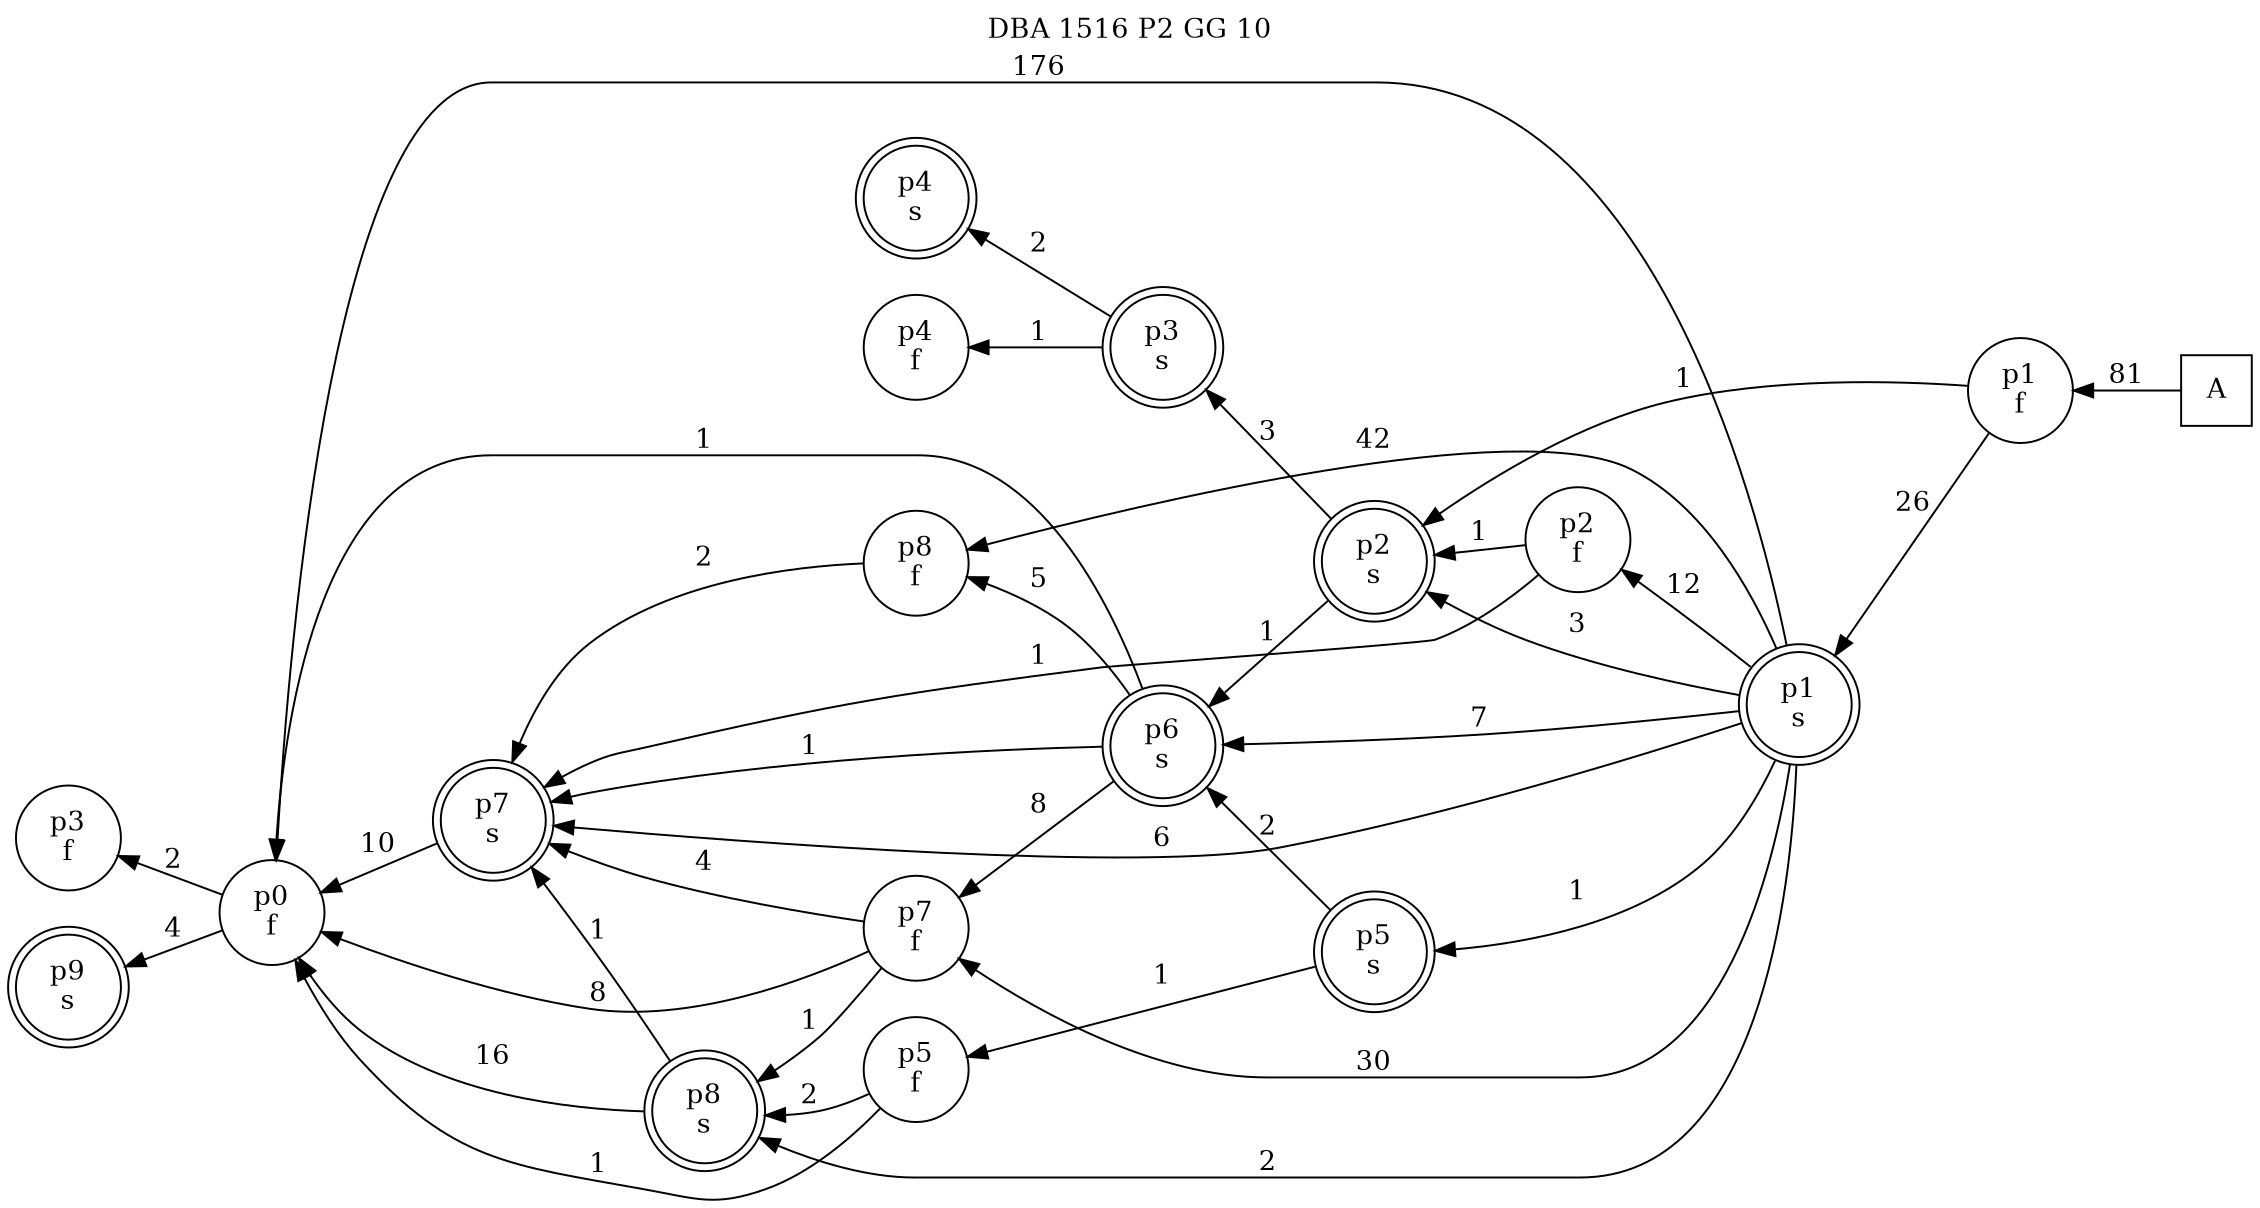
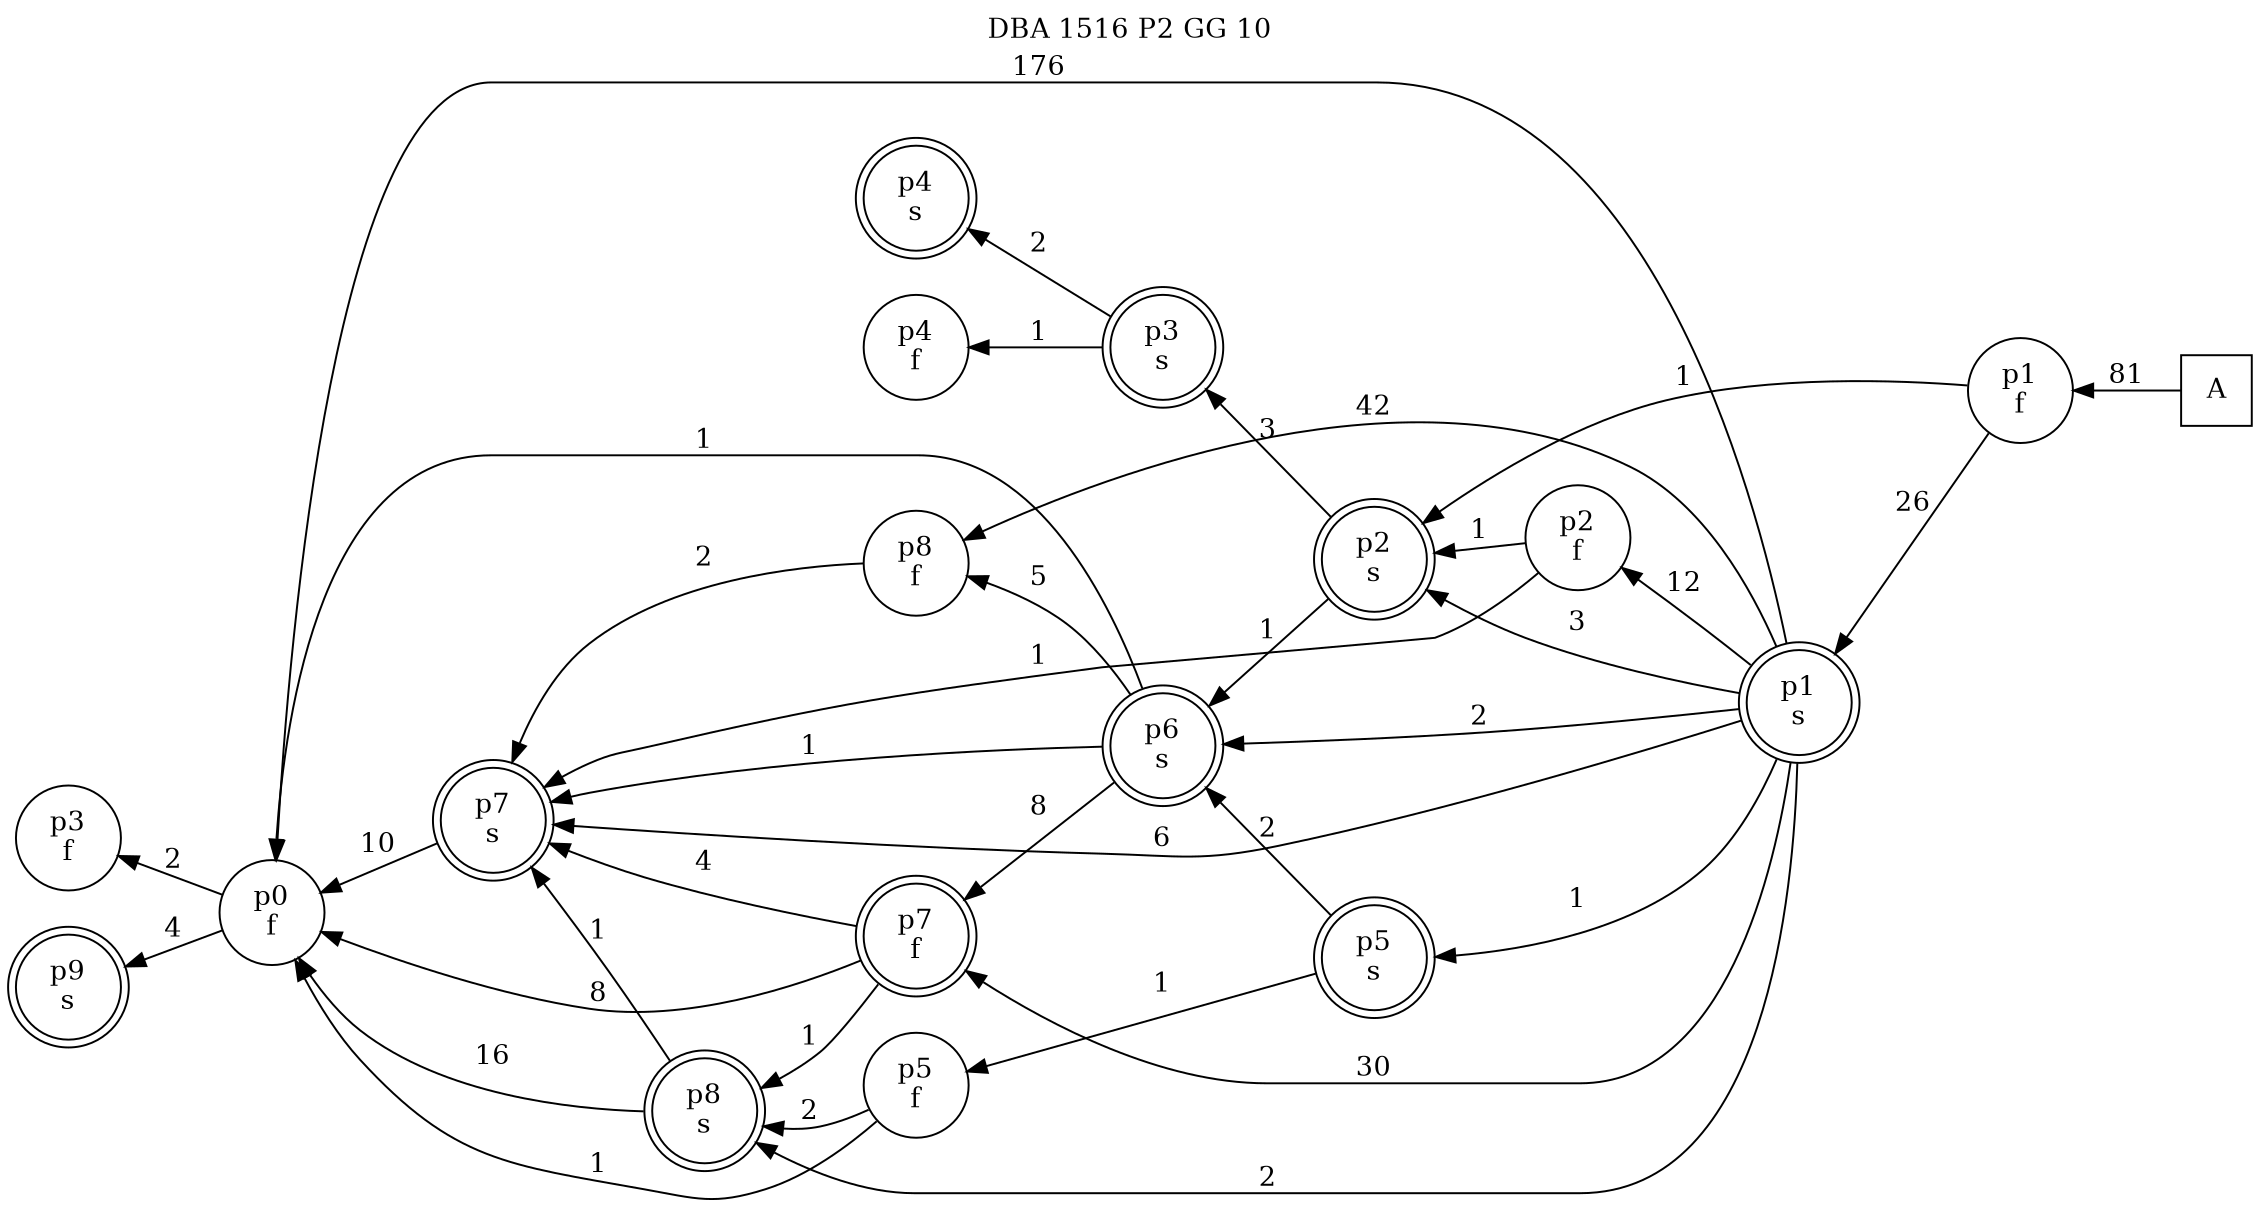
(1480, 719) -> (1480, 717)
(916, 928) -> (916, 936)
